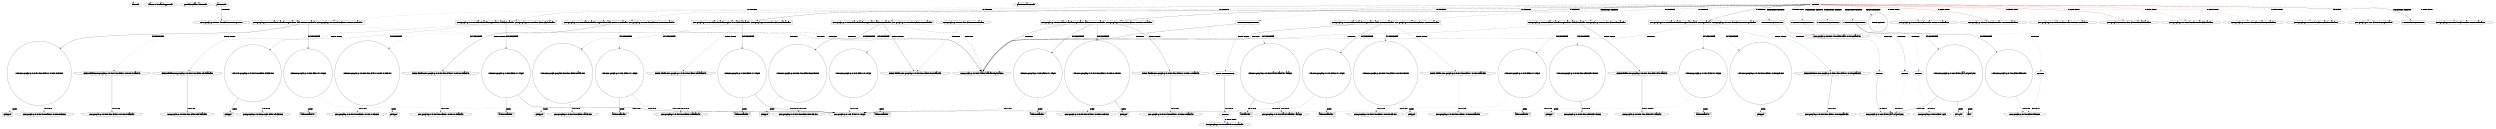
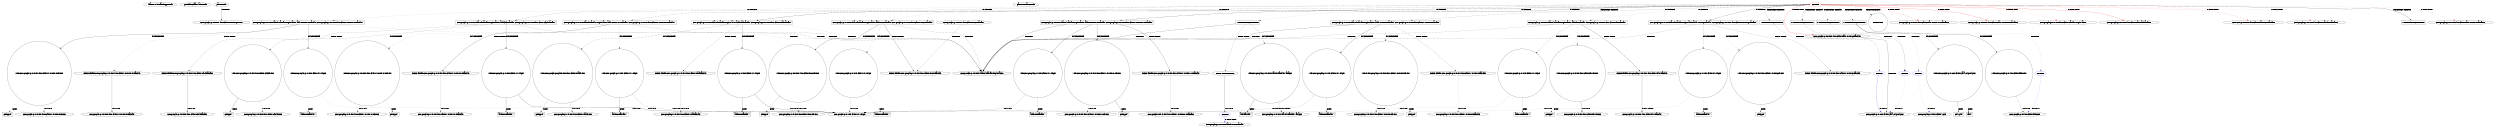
(135, 5) -> none
(964, 22) -> (964, 22)
(1878, 22) -> (1878, 22)
(2063, 22) -> (2063, 22)
(2129, 22) -> (2129, 22)
(2191, 22) -> none
(2254, 22) -> (2254, 22)
(2373, 22) -> none
(253, 73) -> (253, 73)
(1386, 73) -> (1386, 73)
(1833, 73) -> (1833, 73)
(1919, 108) -> (1888, 63)
(1092, 109) -> (1092, 109)
(1252, 109) -> (1252, 109)
(1285, 109) -> (1285, 109)
(263, 114) -> (263, 114)
(1171, 114) -> (1171, 114)
(1827, 114) -> none
